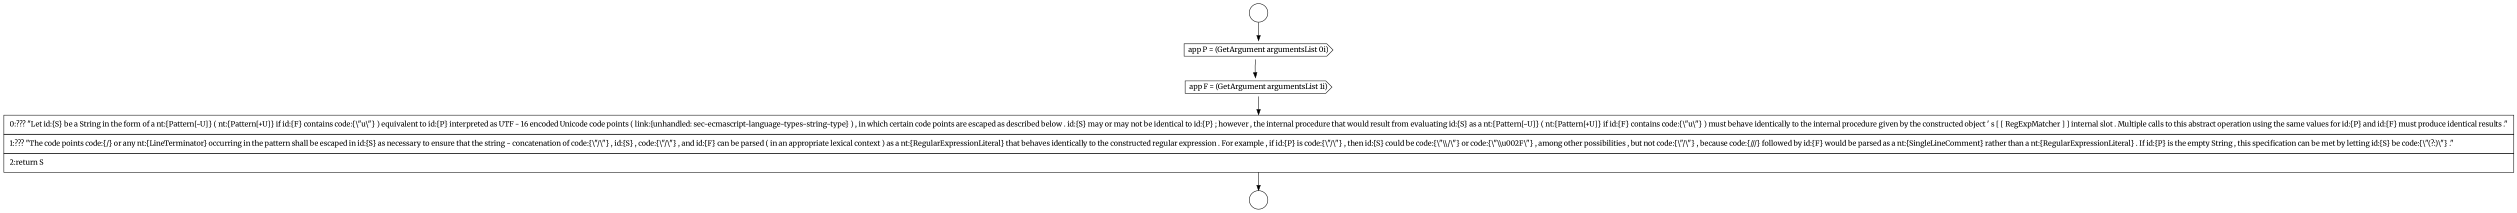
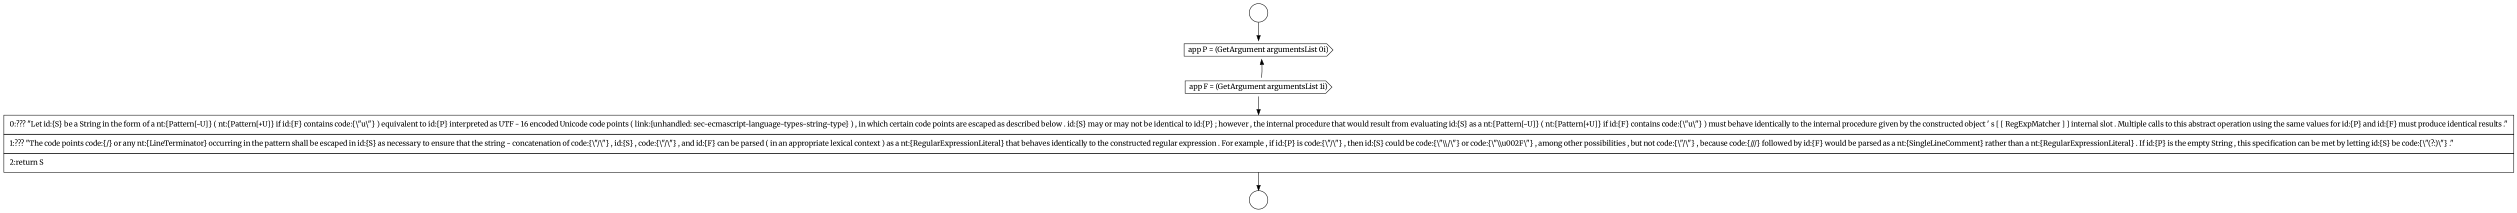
(1255, 66) -> (1262, 71)
